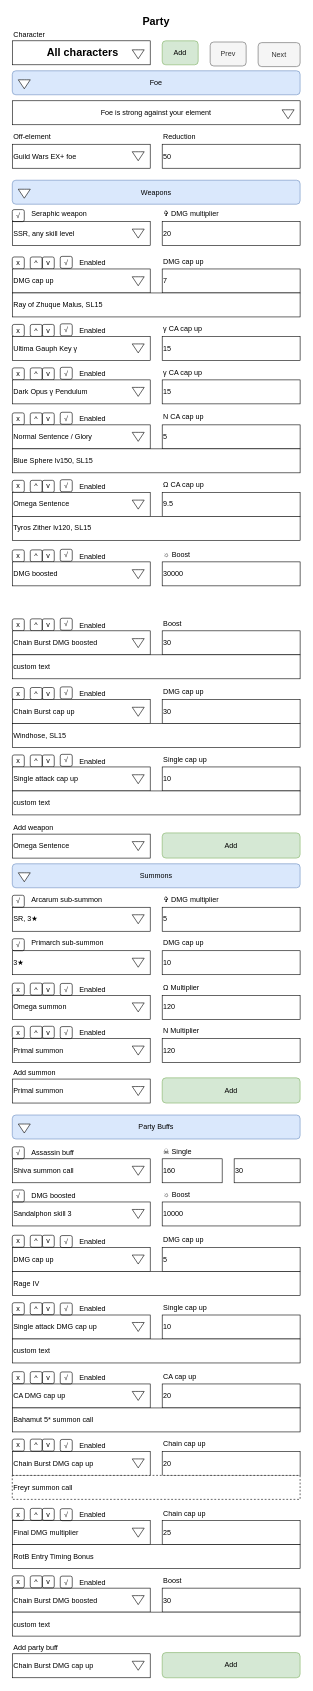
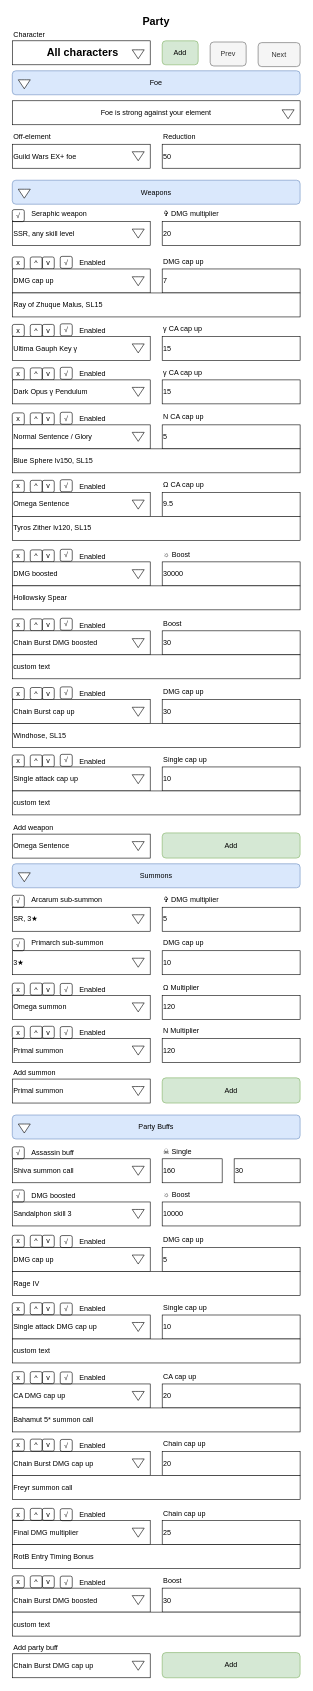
none -> (156, 598)
(156, 1488) -> (156, 1488)
